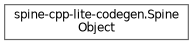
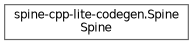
(96, 22) -> (96, 22)
